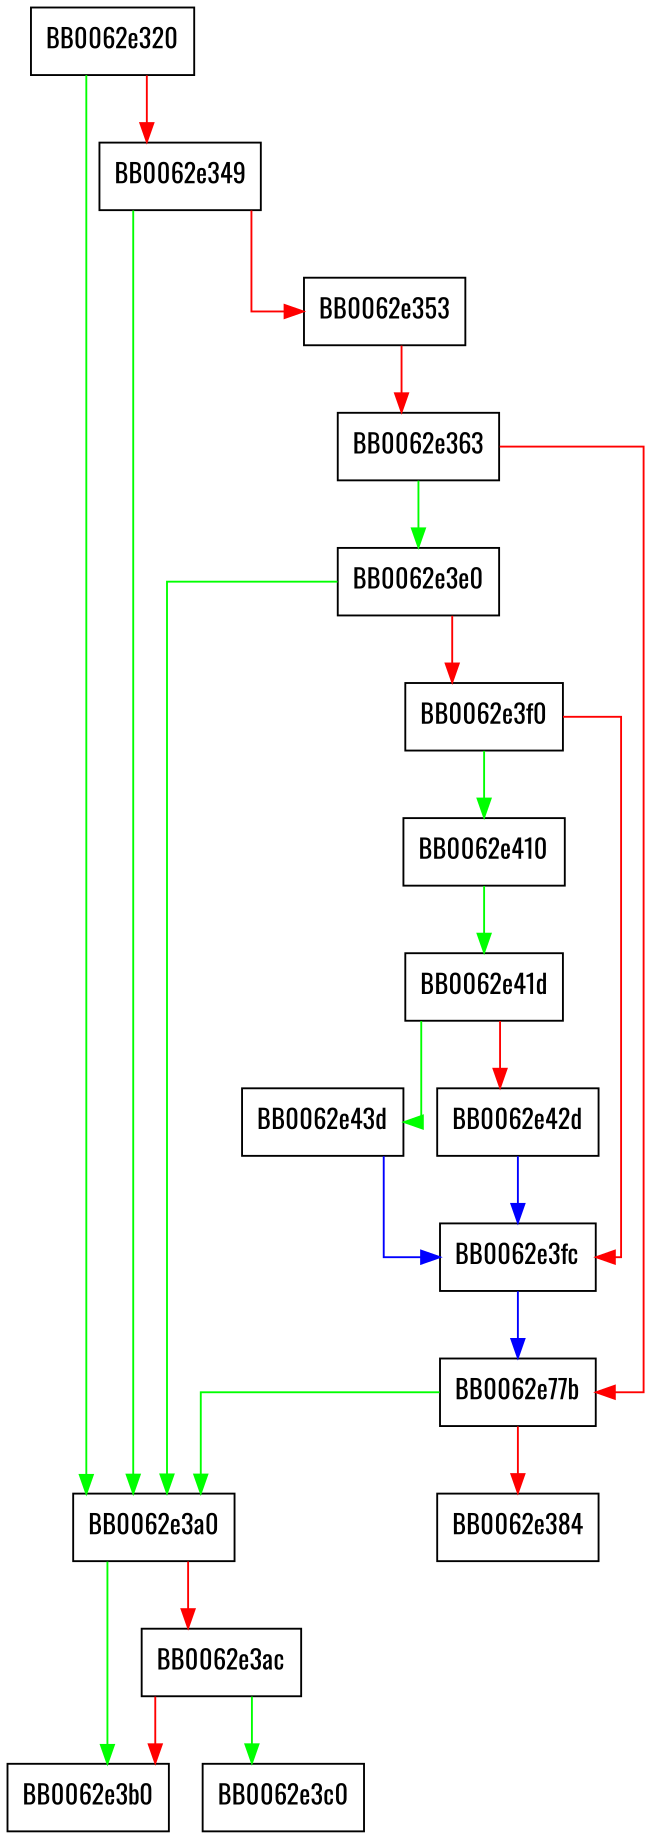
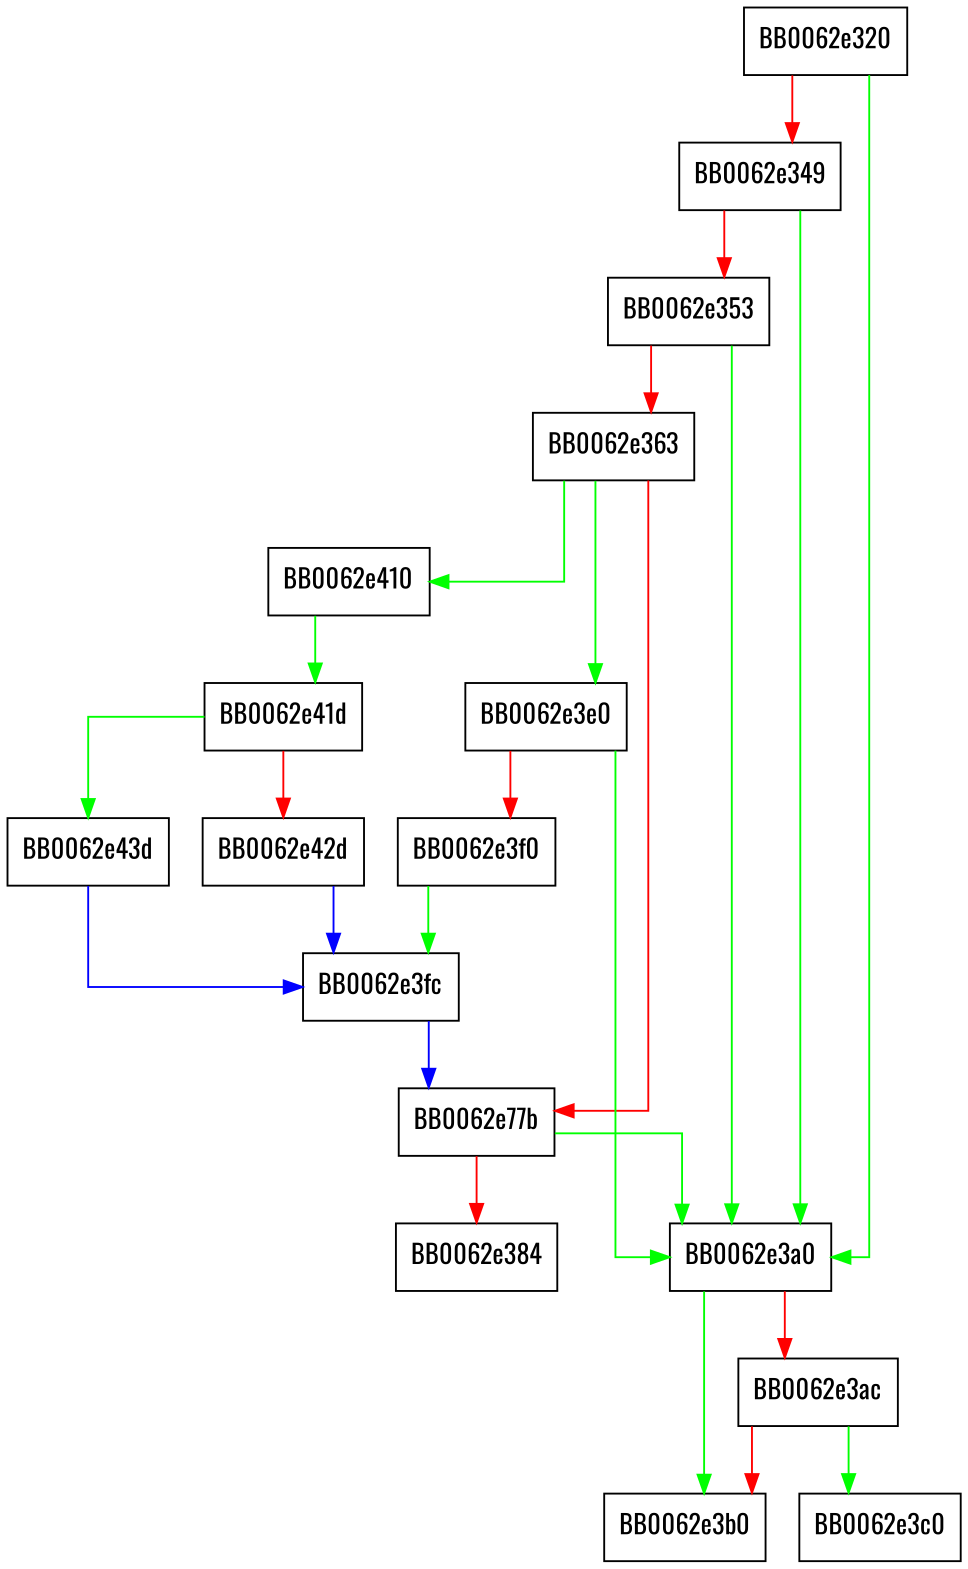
(484, 775) -> (557, 582)
none -> (732, 775)
(621, 961) -> (428, 910)
